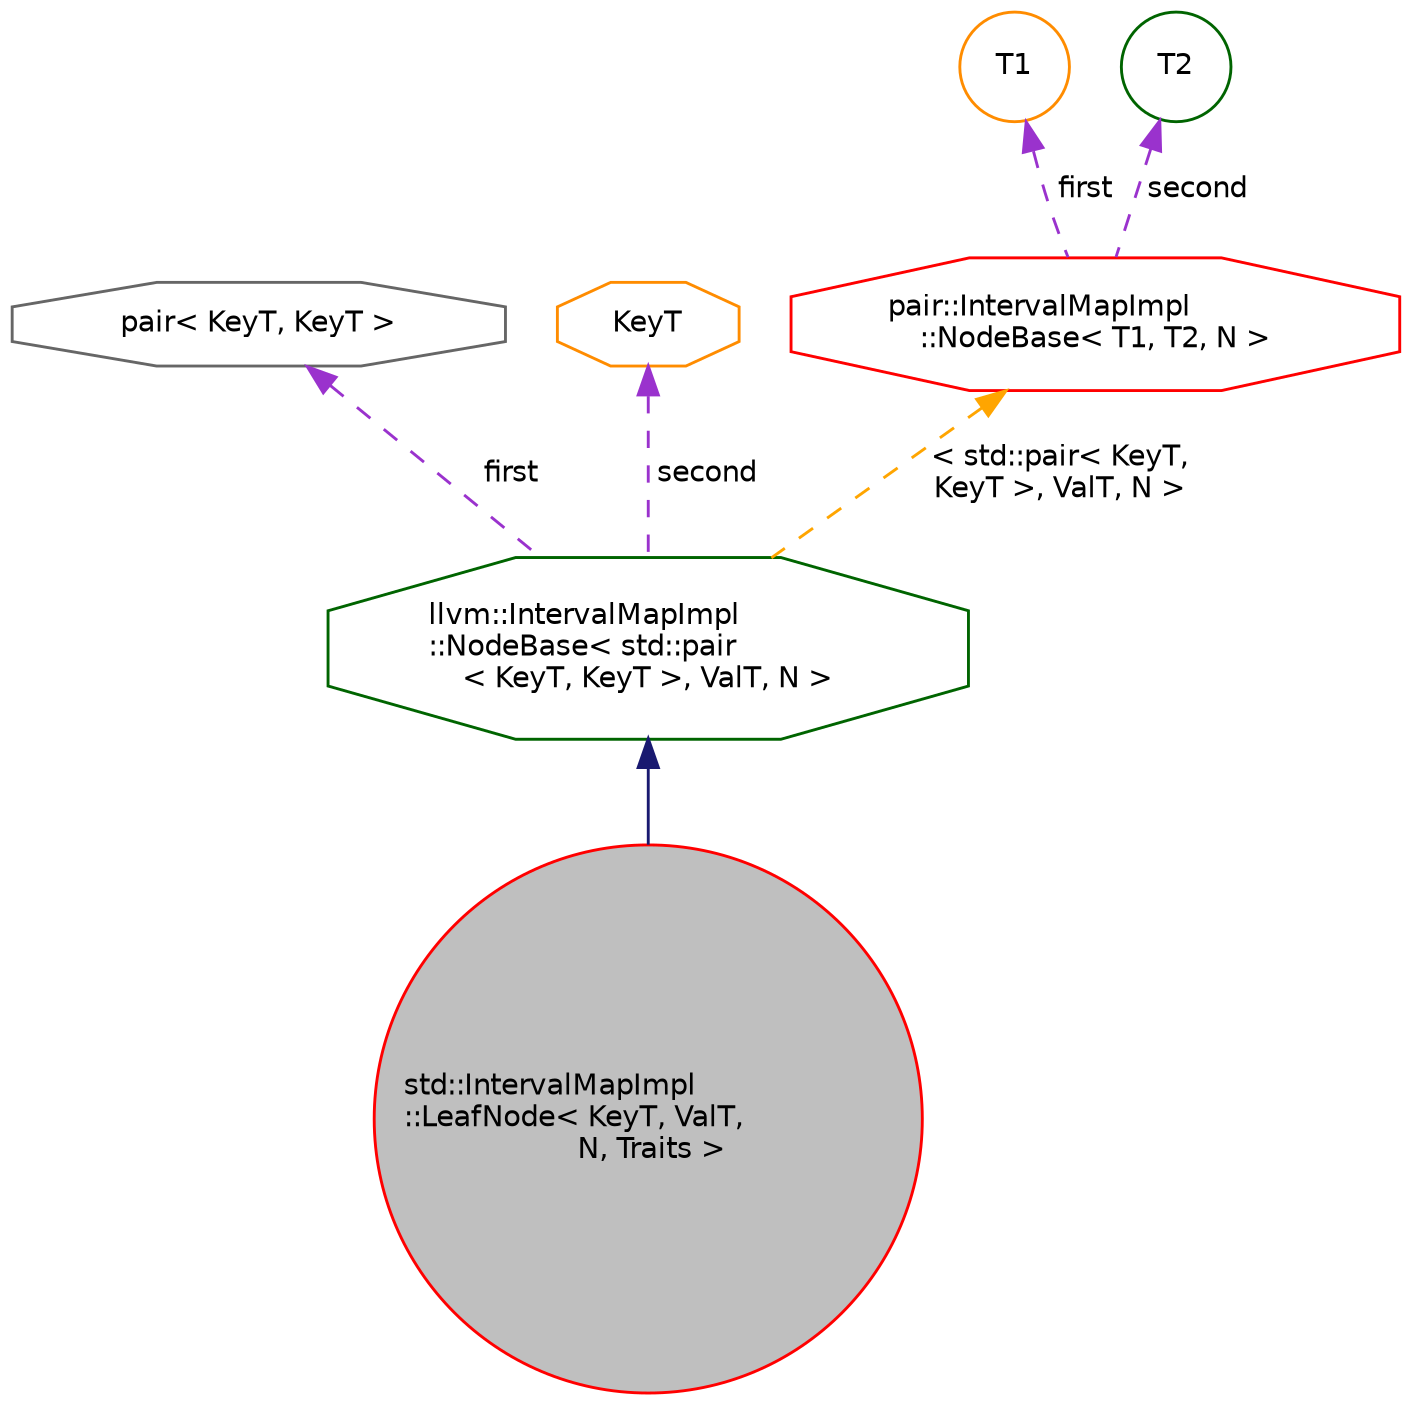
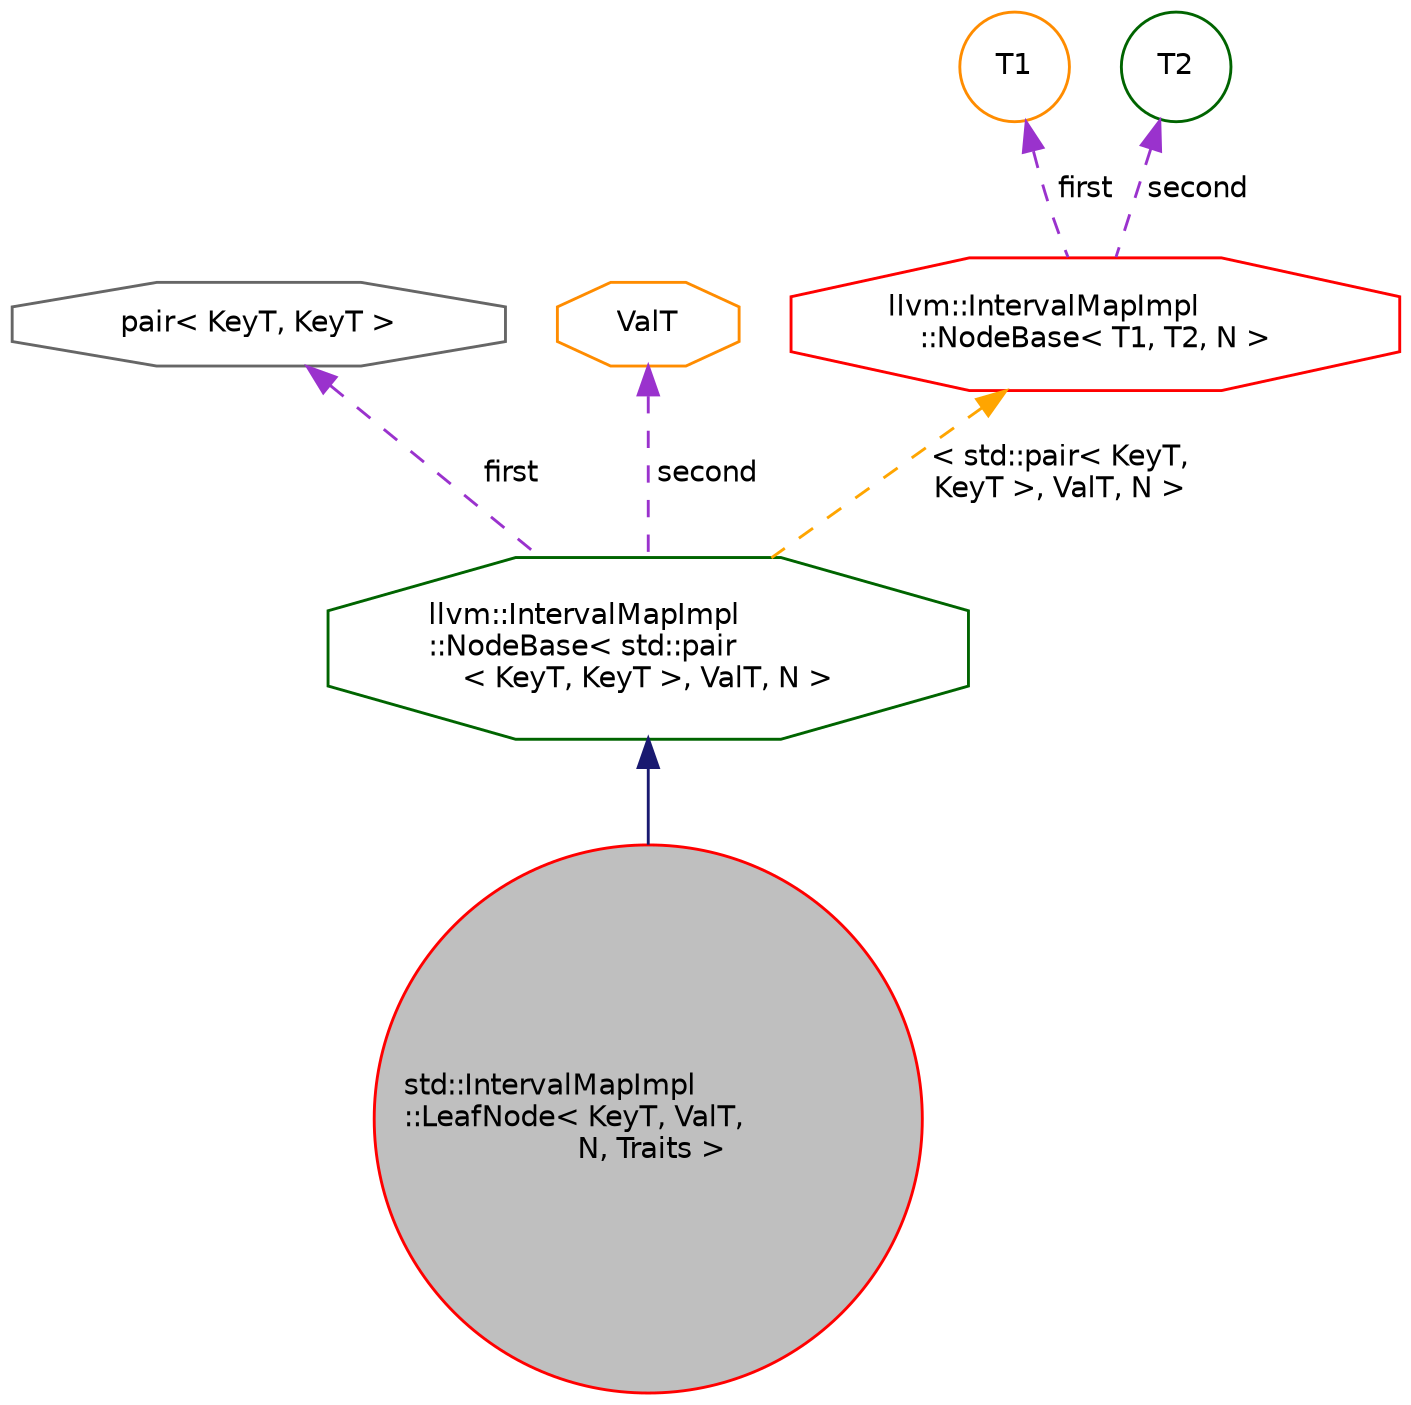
(648, 324) -> (648, 324)
(1095, 324) -> (1095, 324)
